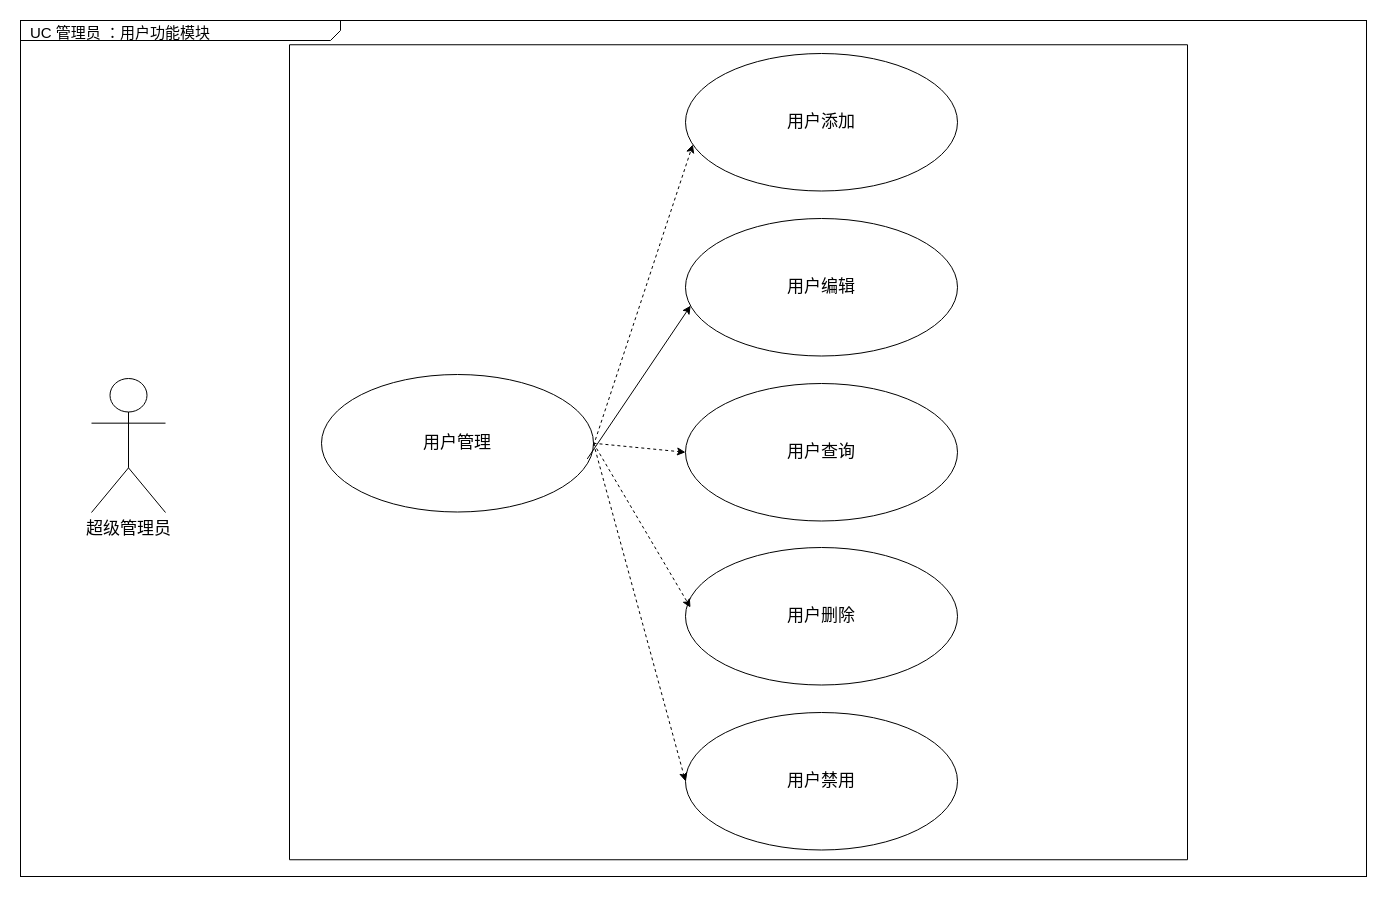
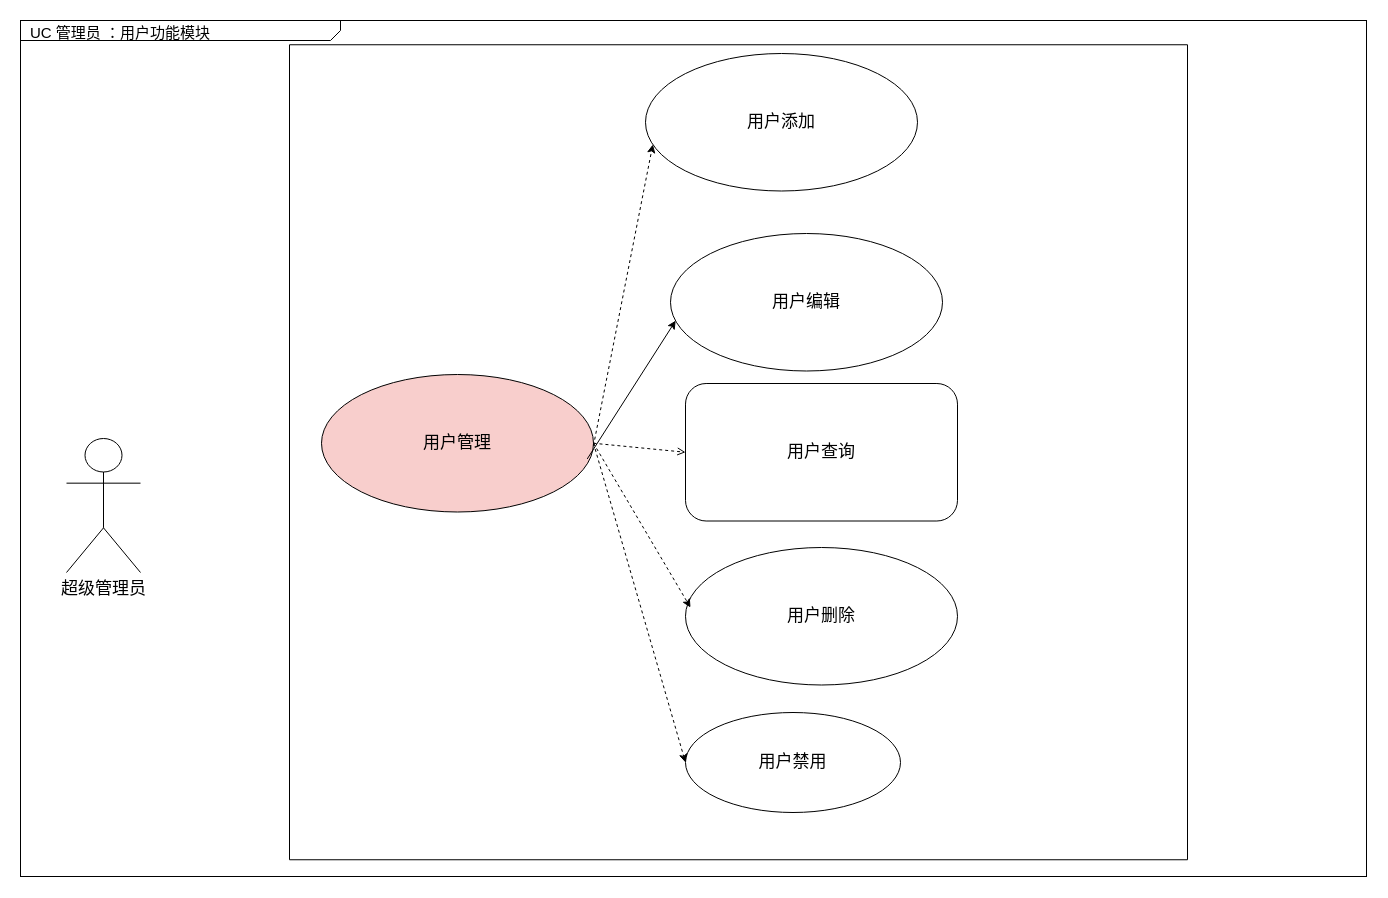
(822, 122) -> (782, 122)
(822, 287) -> (807, 302)
(458, 443) -> (458, 443)
(129, 446) -> (104, 506)
(677, 451) -> (679, 452)
(822, 452) -> (822, 452)
(822, 781) -> (793, 763)
